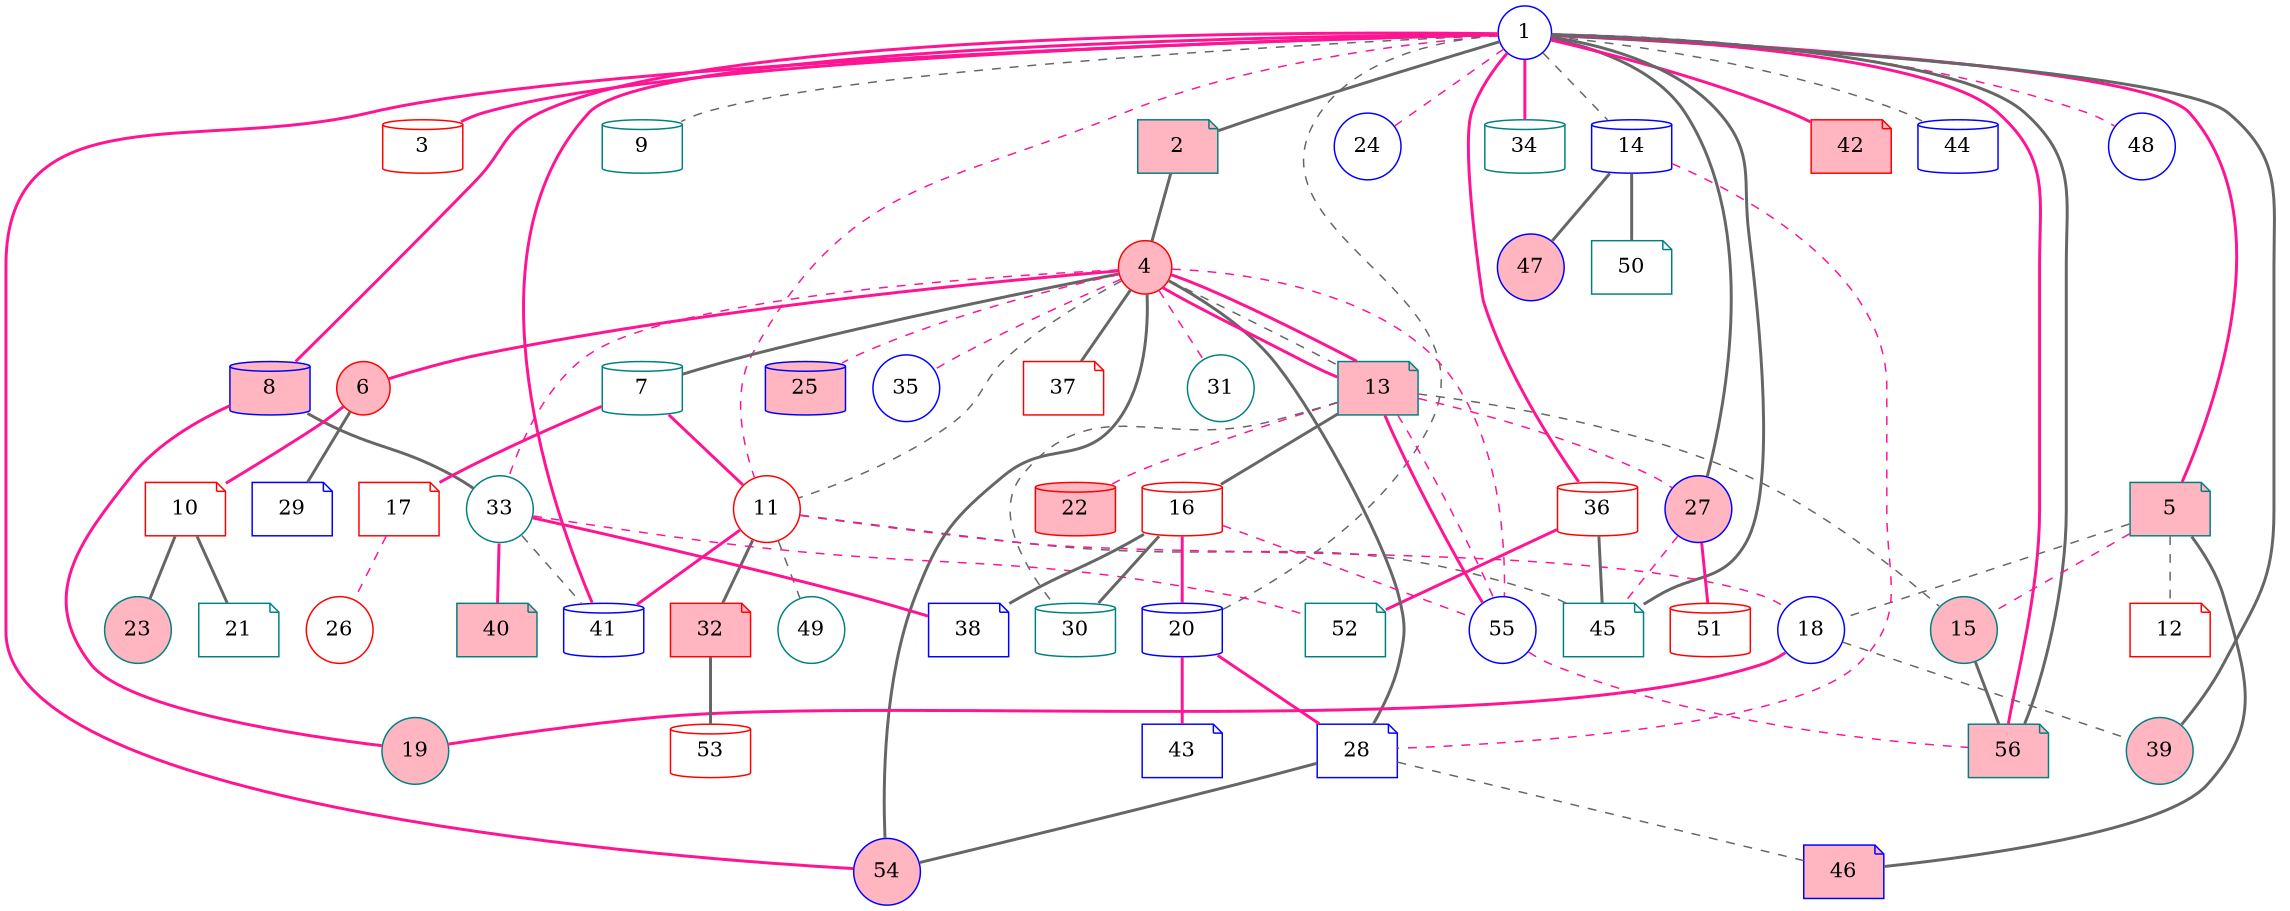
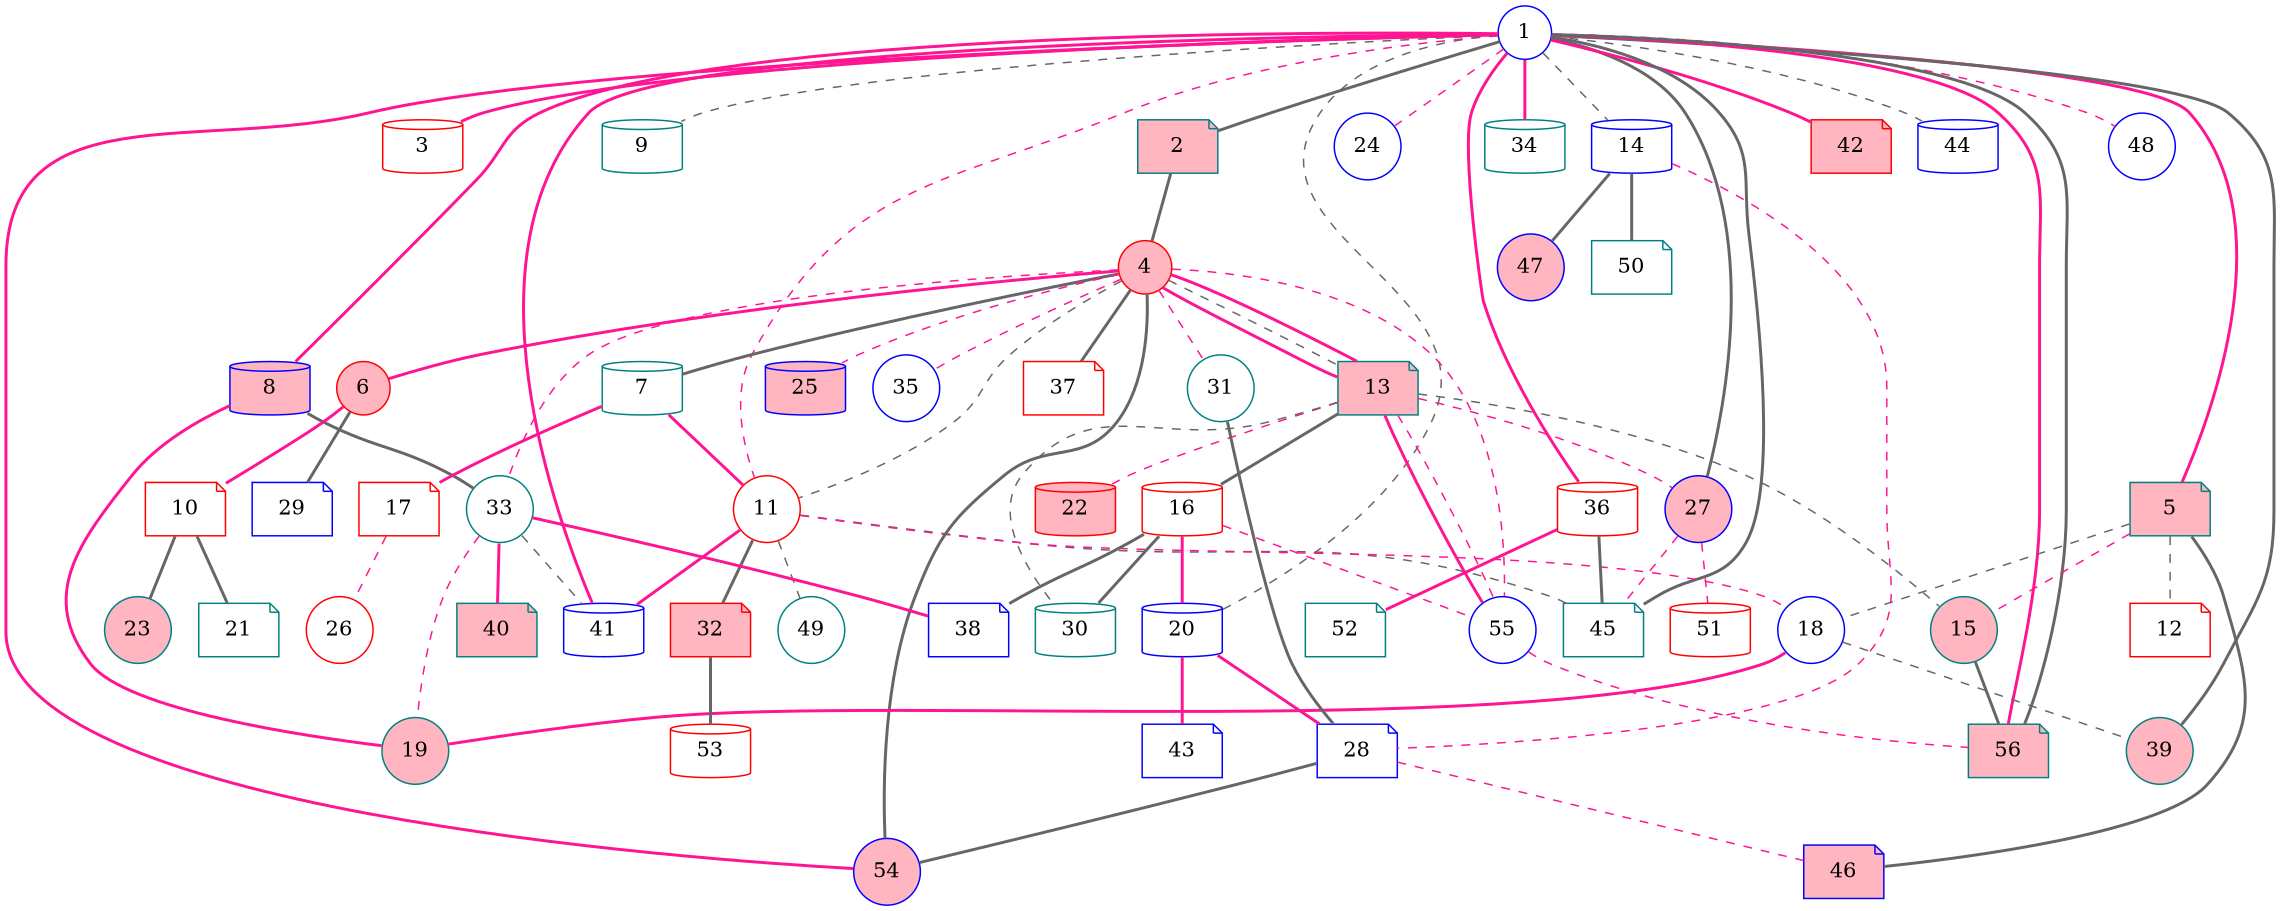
(1345, 474) -> (1262, 571)
(920, 560) -> (435, 622)
(1704, 567) -> (1704, 567)
(1600, 811) -> (1600, 811)
